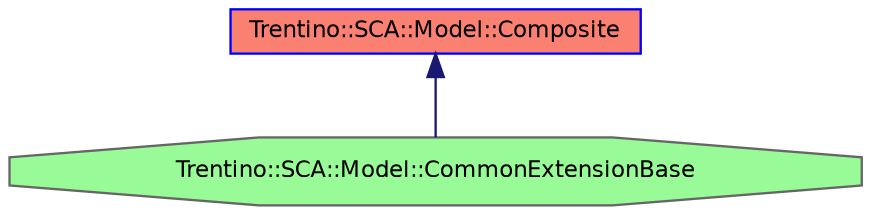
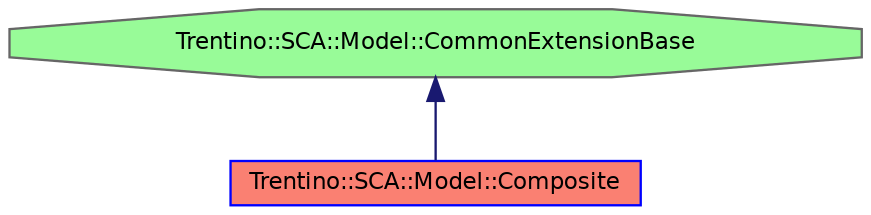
(436, 107) -> (436, 131)
